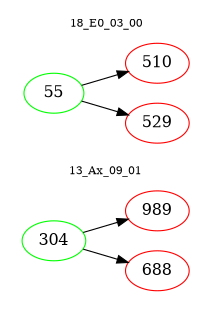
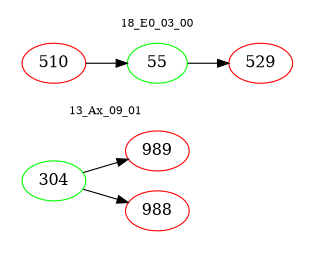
(100, 80) -> (101, 63)
(157, 271) -> (157, 211)
